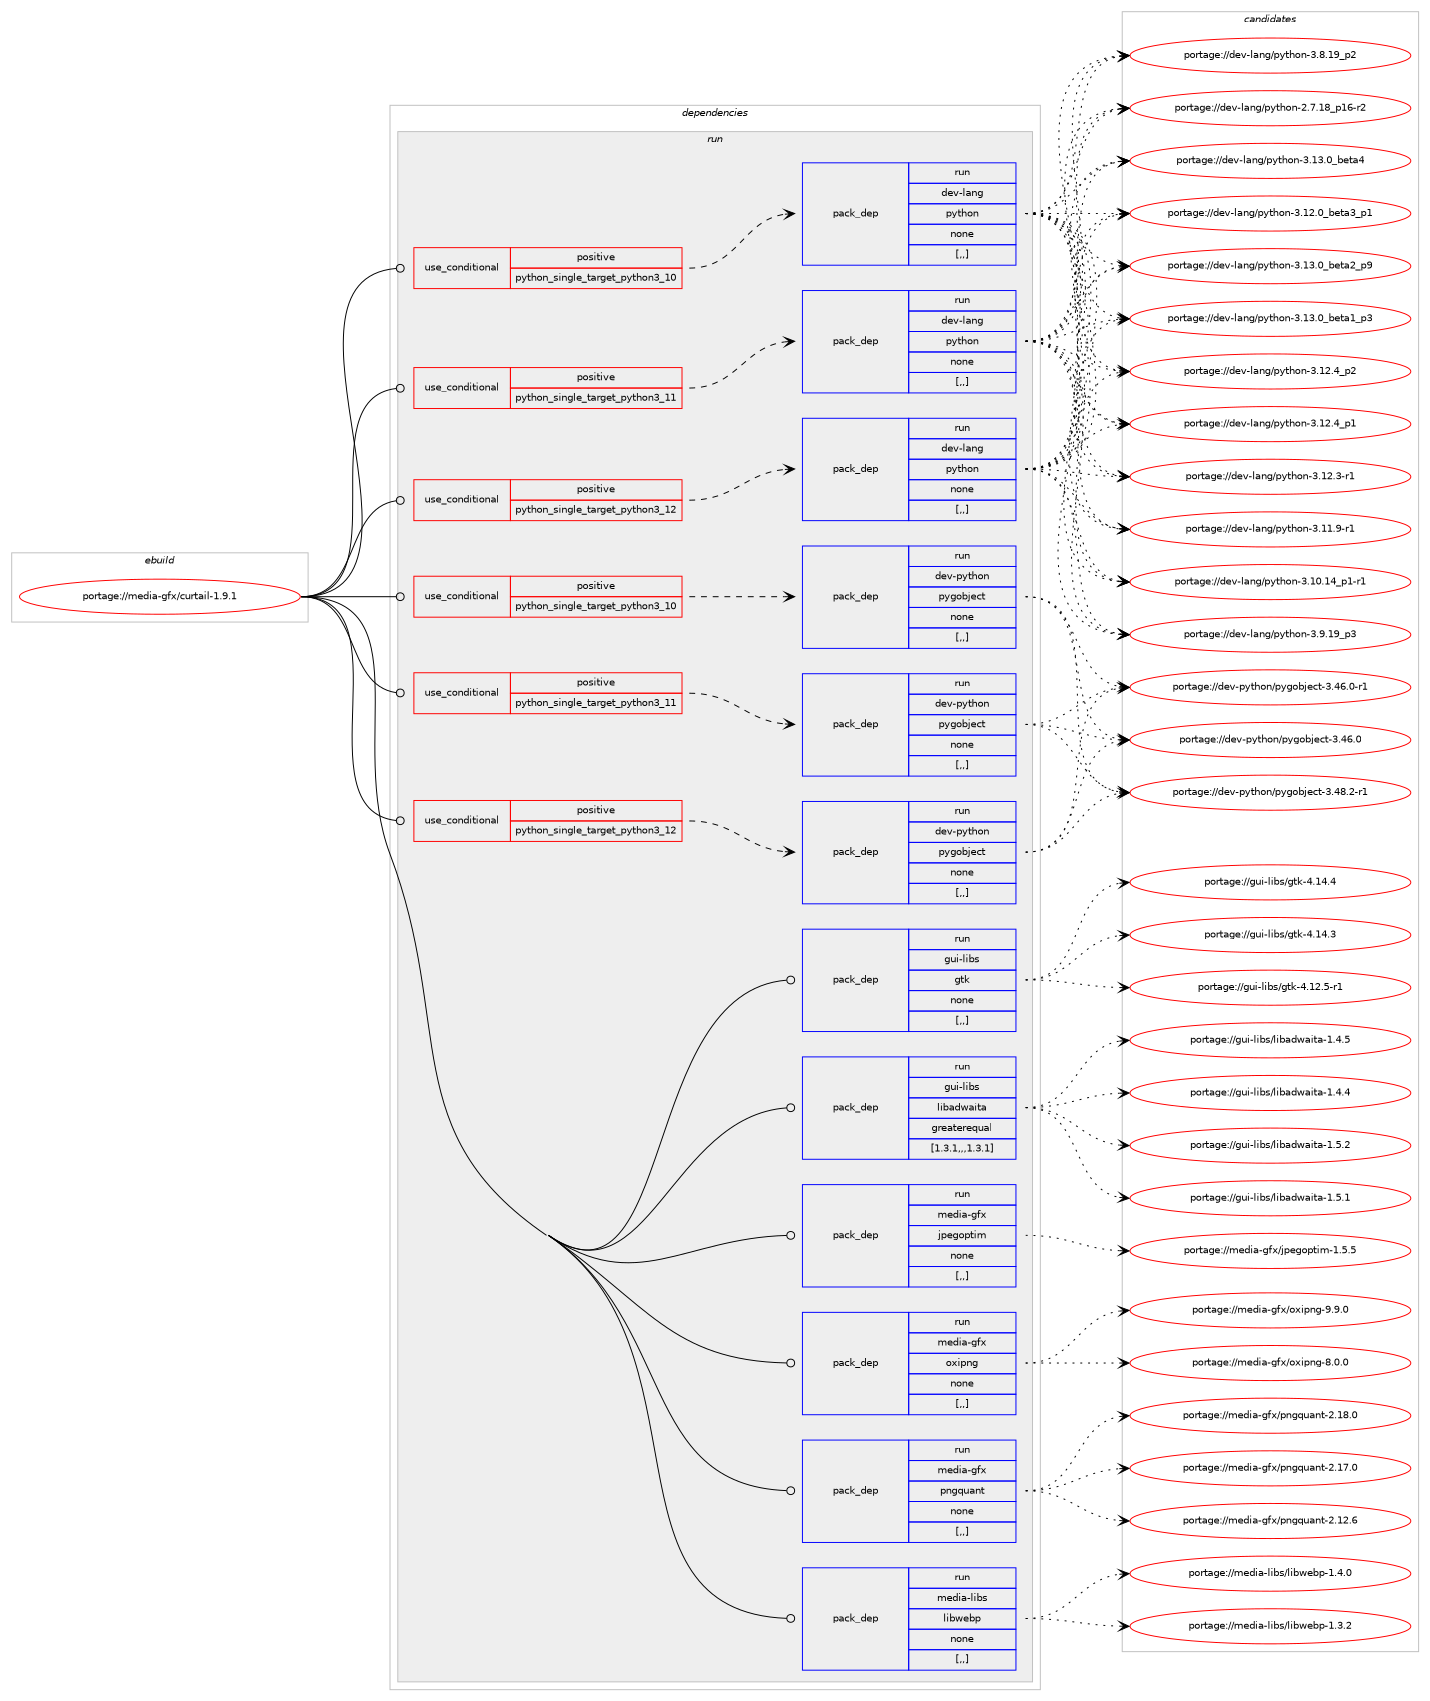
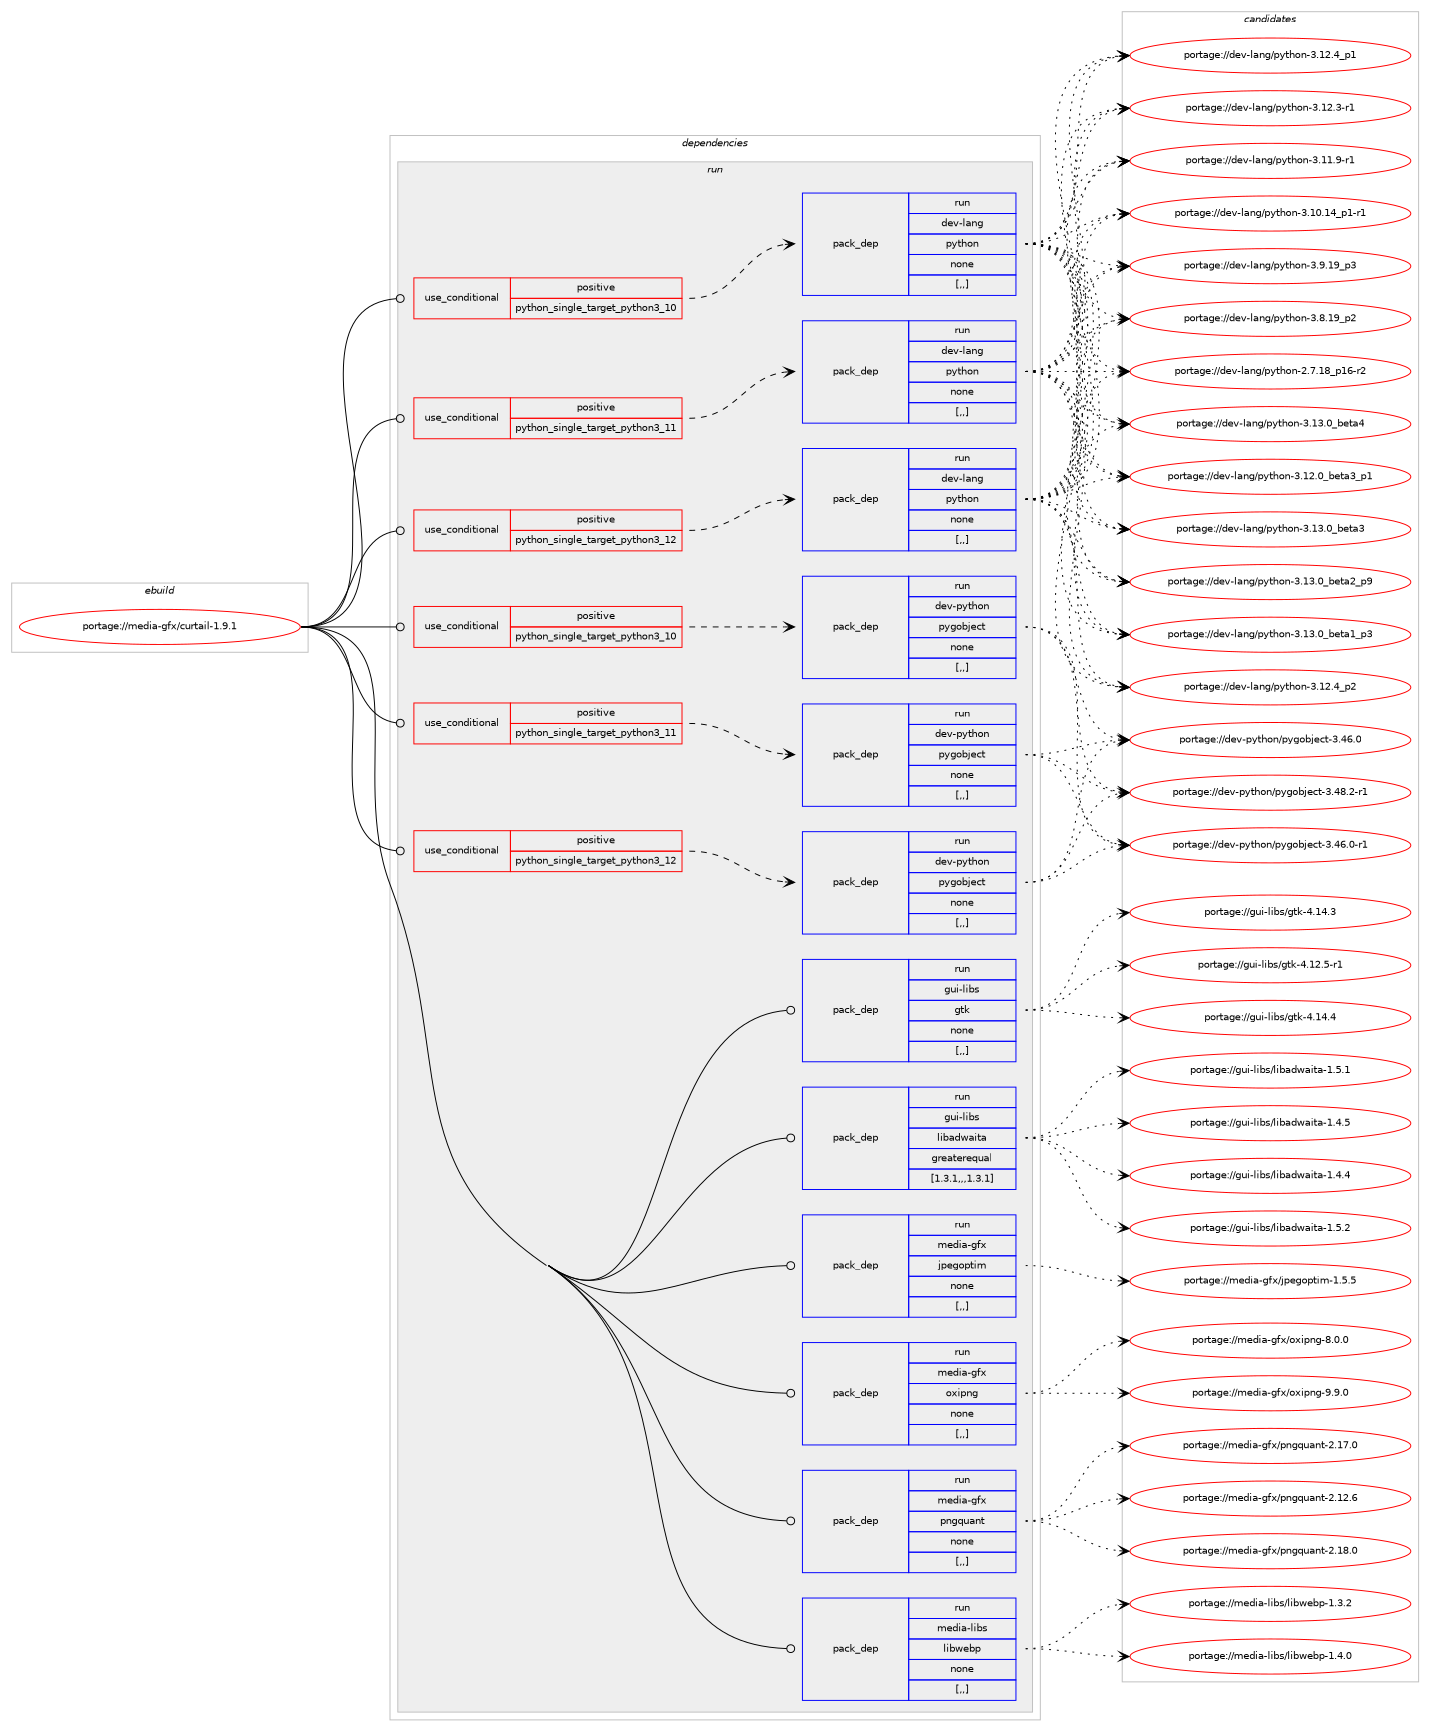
none -> (1270, 529)
